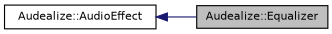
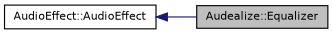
(80, 17) -> (80, 17)
